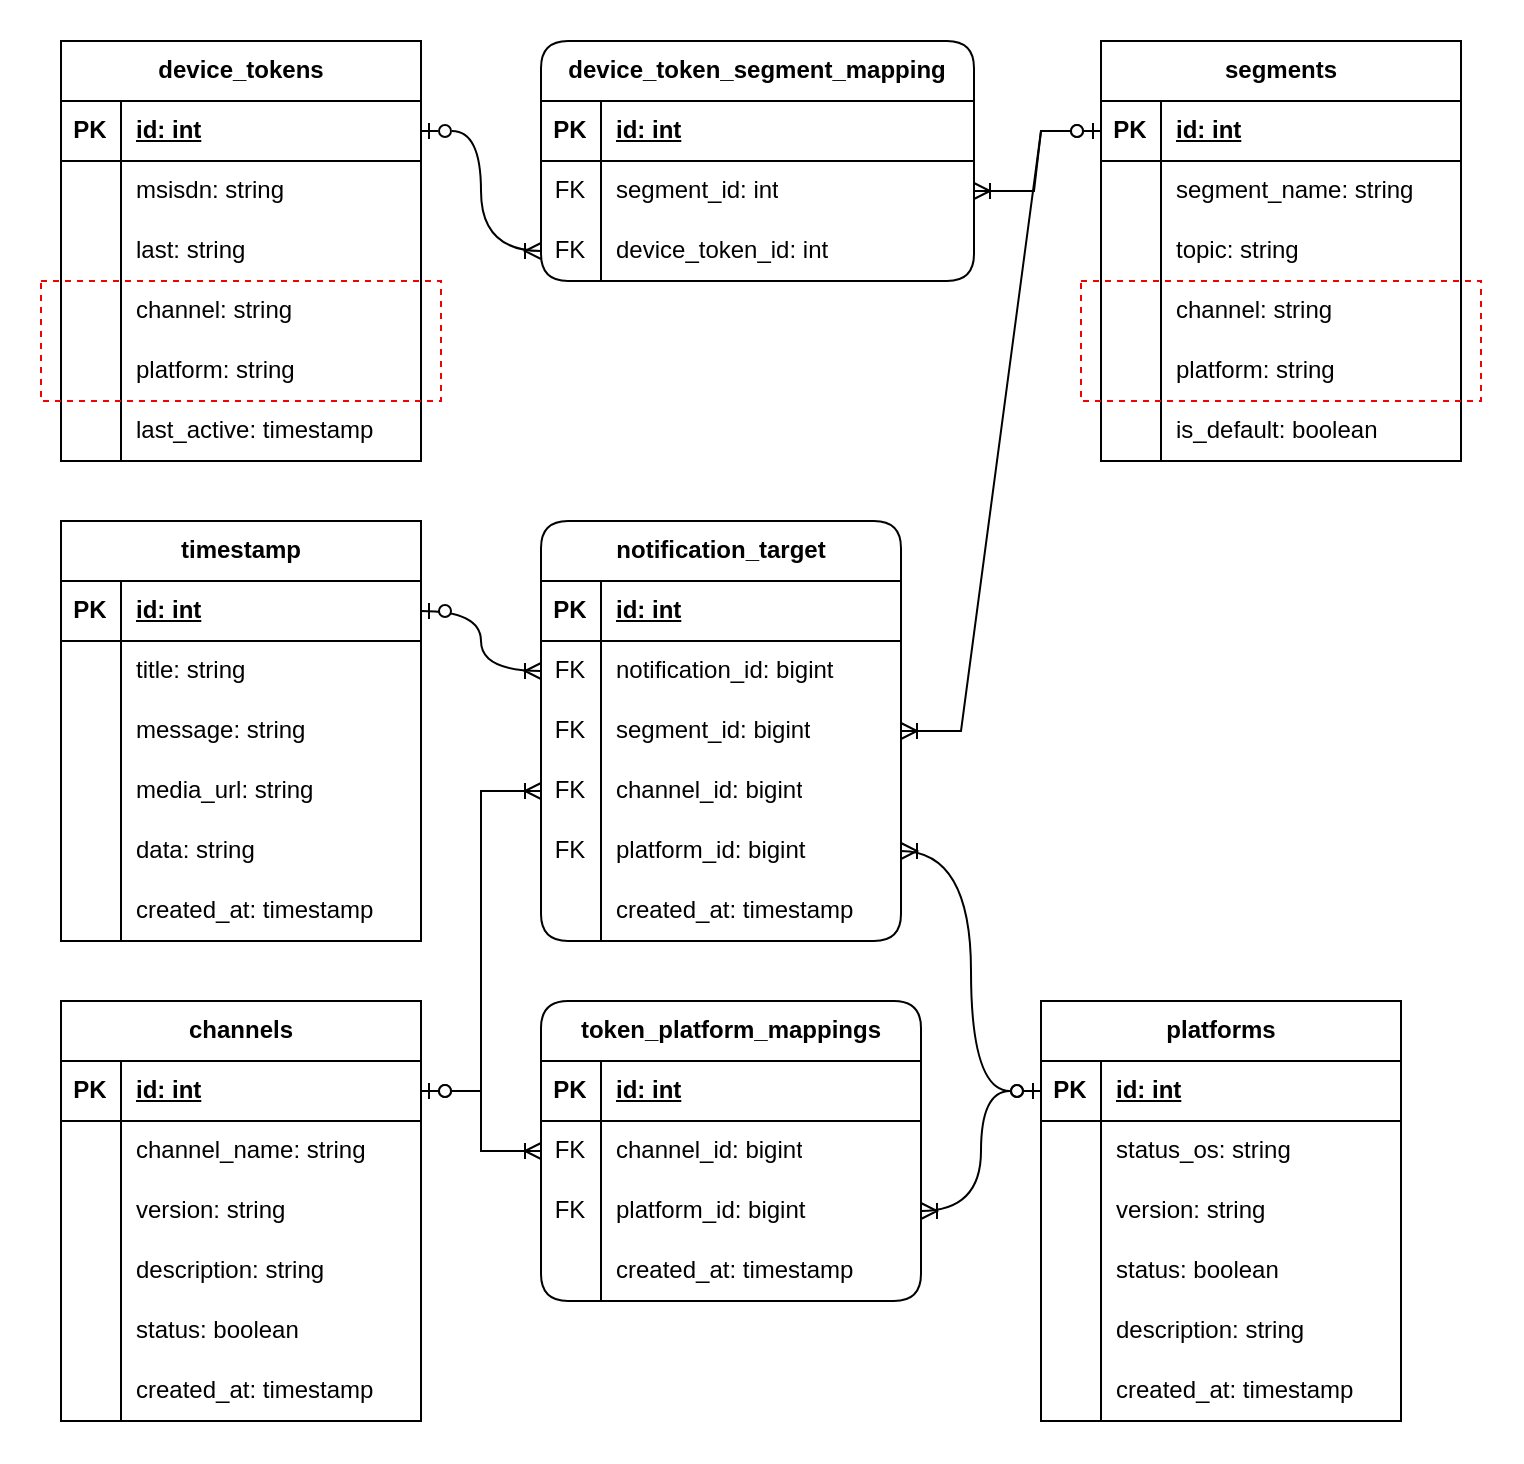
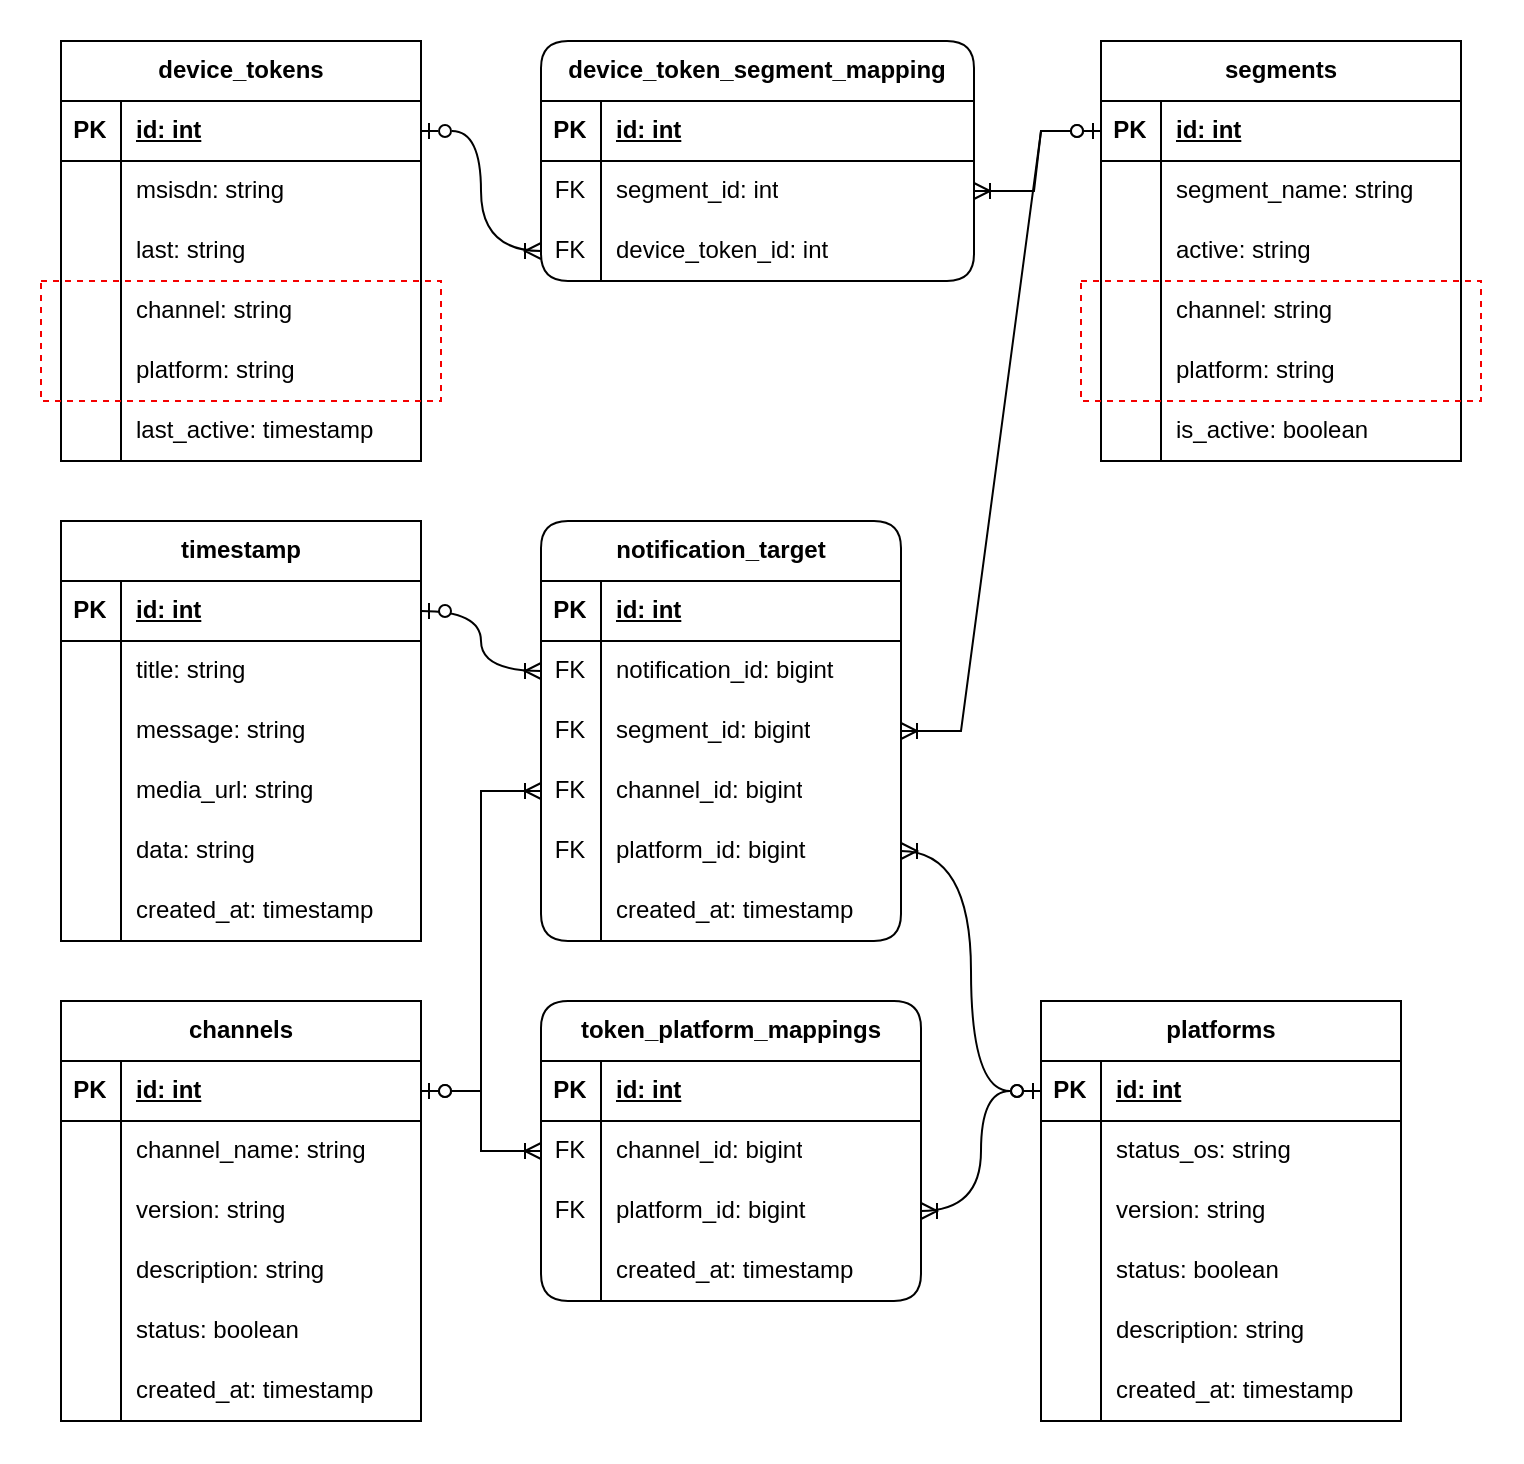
(1252, 251) -> (1259, 251)
(1289, 431) -> (1282, 431)
